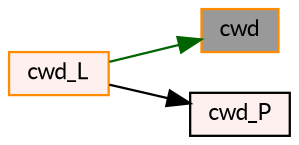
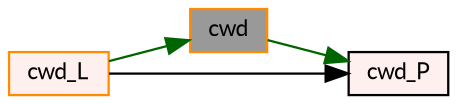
none -> (297, 48)
